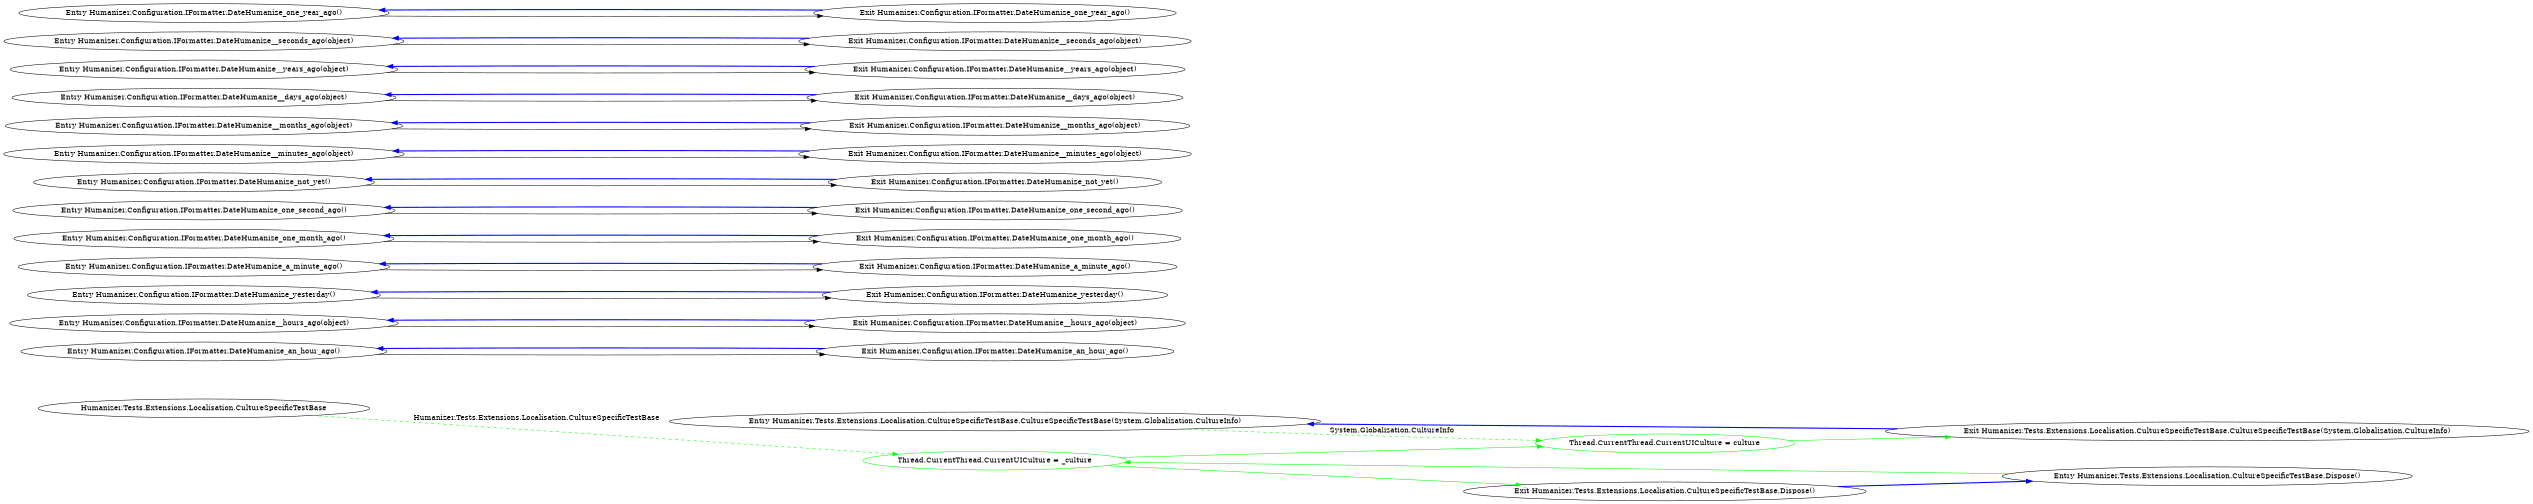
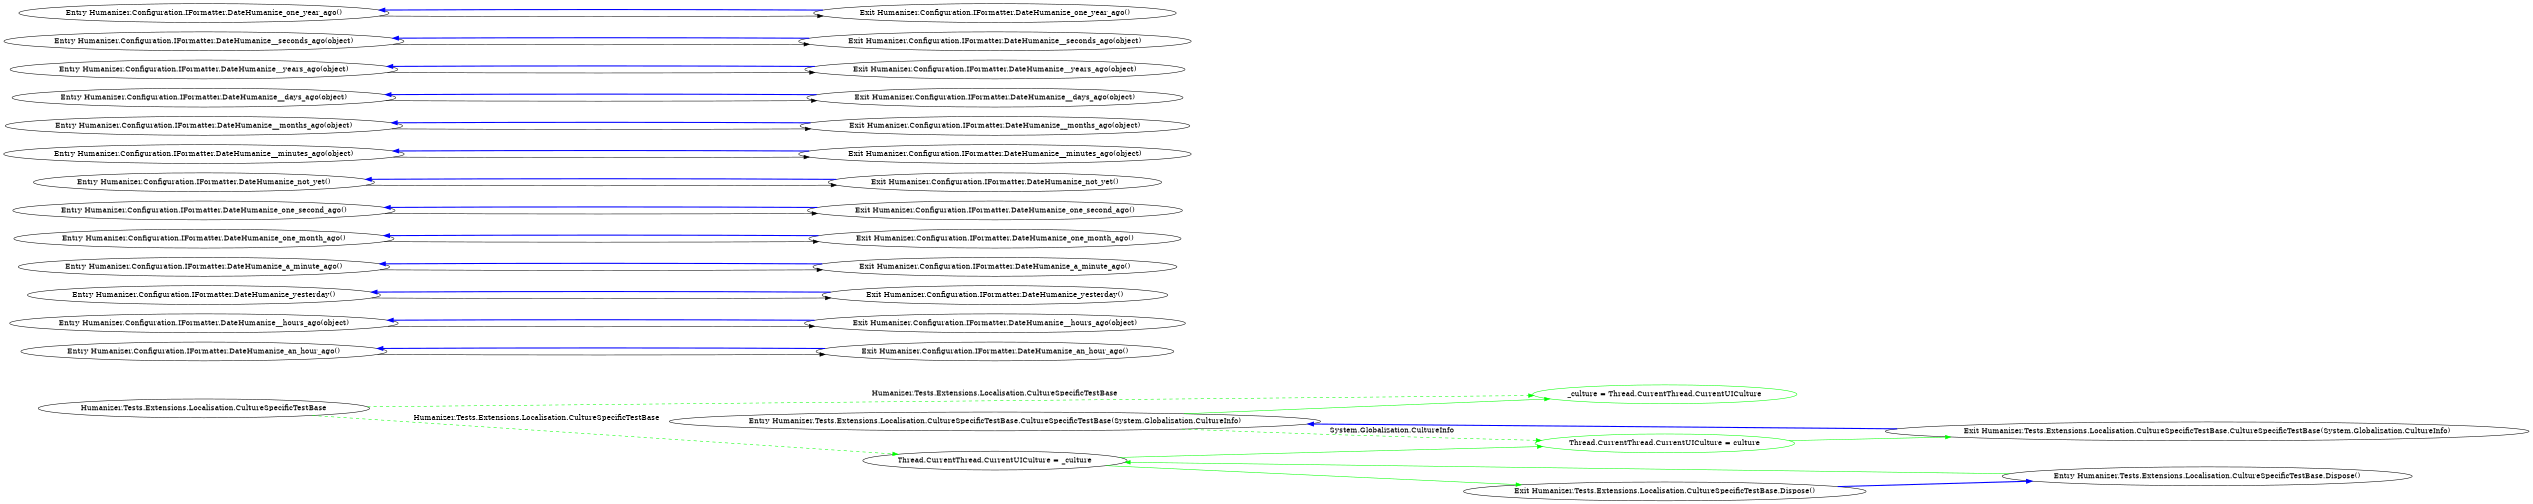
none -> (1665, 394)
(995, 461) -> (995, 461)
